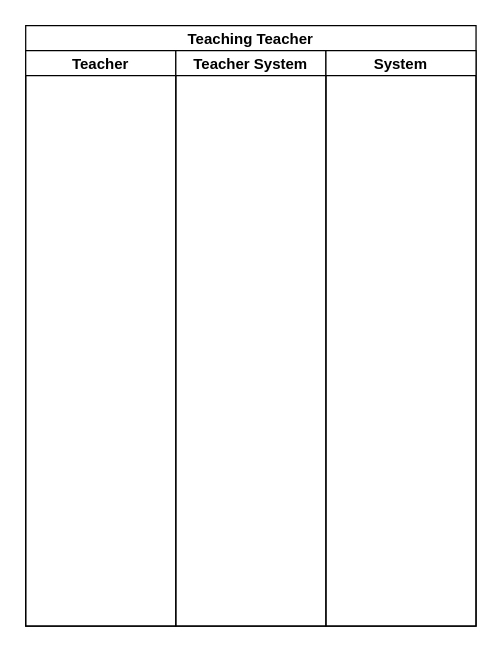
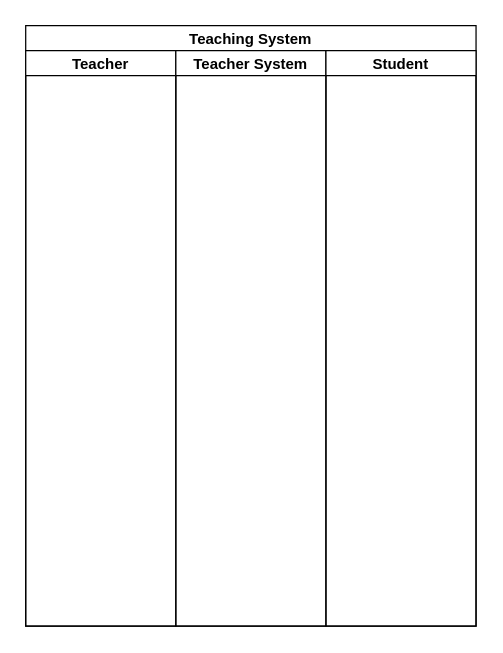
(250, 39) -> (250, 39)
(400, 64) -> (400, 64)
